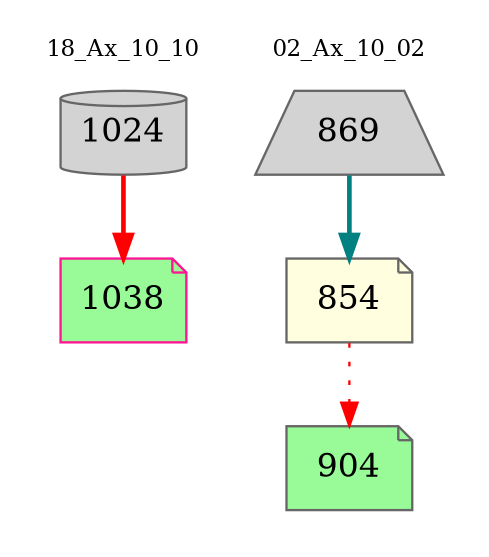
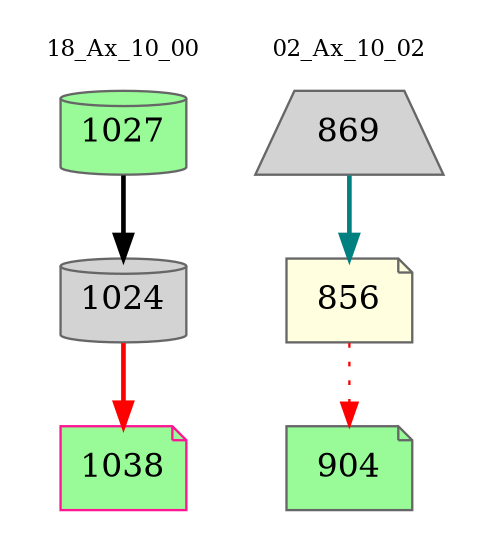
(123, 50) -> (123, 50)
none -> (123, 133)
(349, 300) -> (349, 300)
